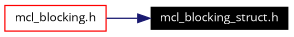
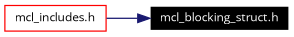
(55, 18) -> (55, 18)
